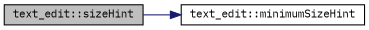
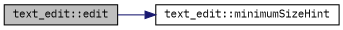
(74, 15) -> (61, 15)
